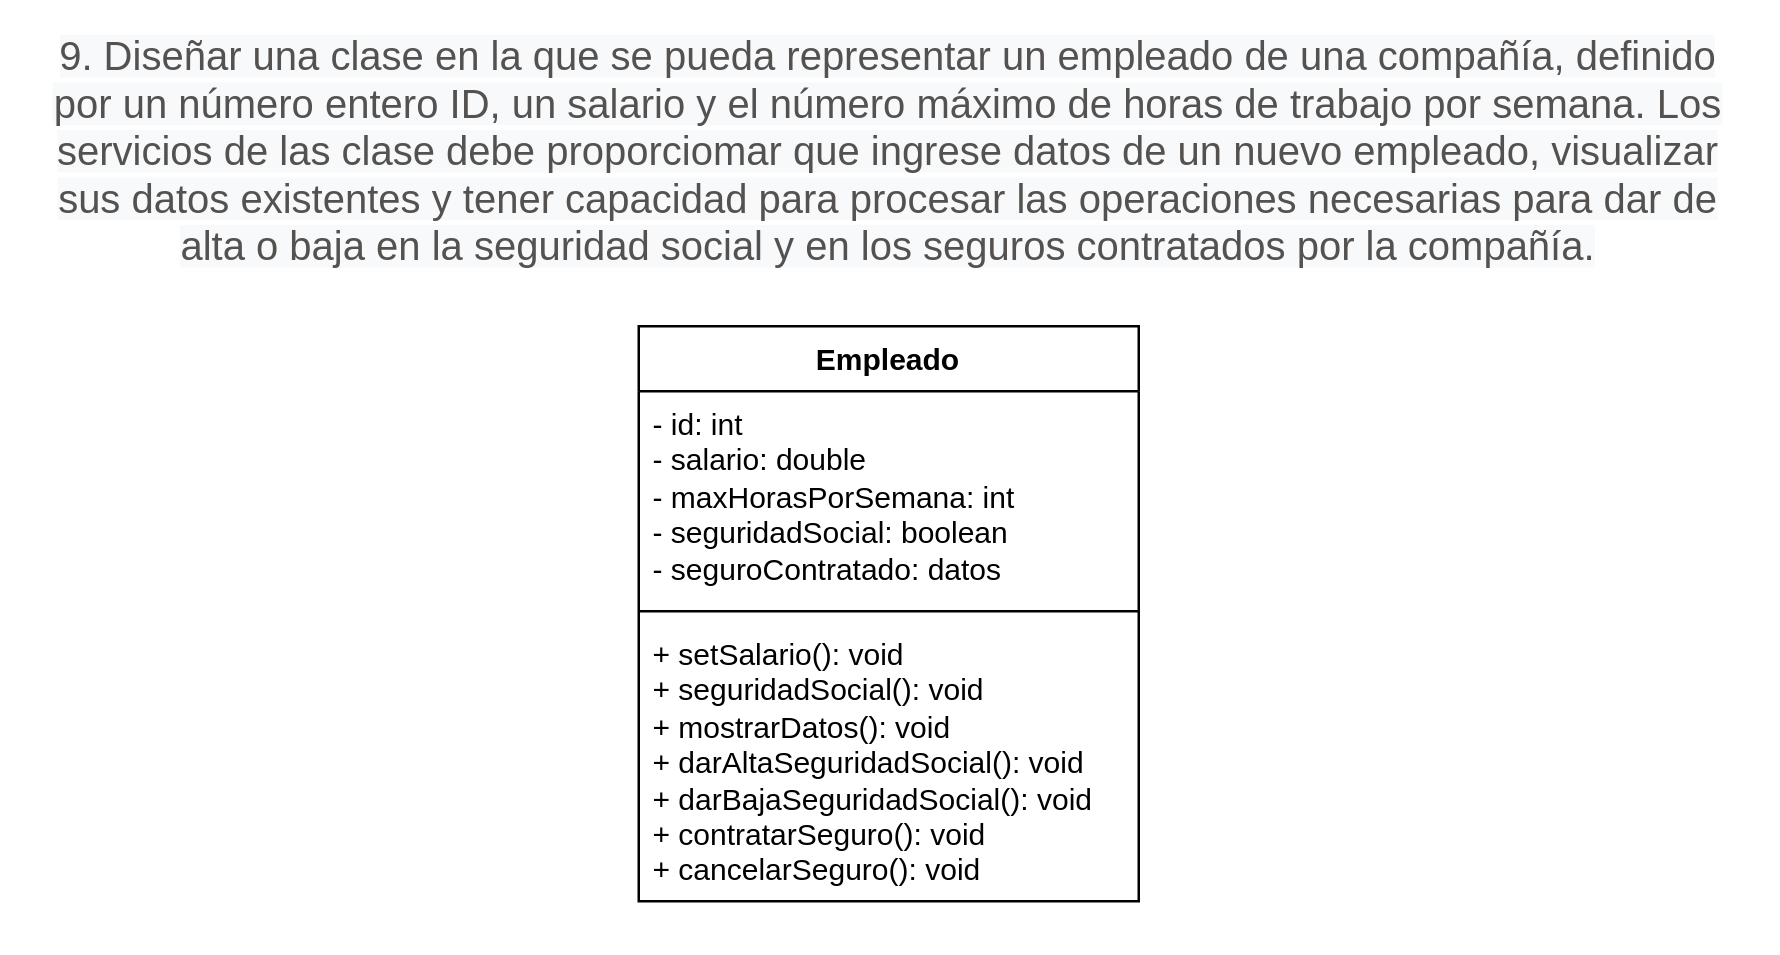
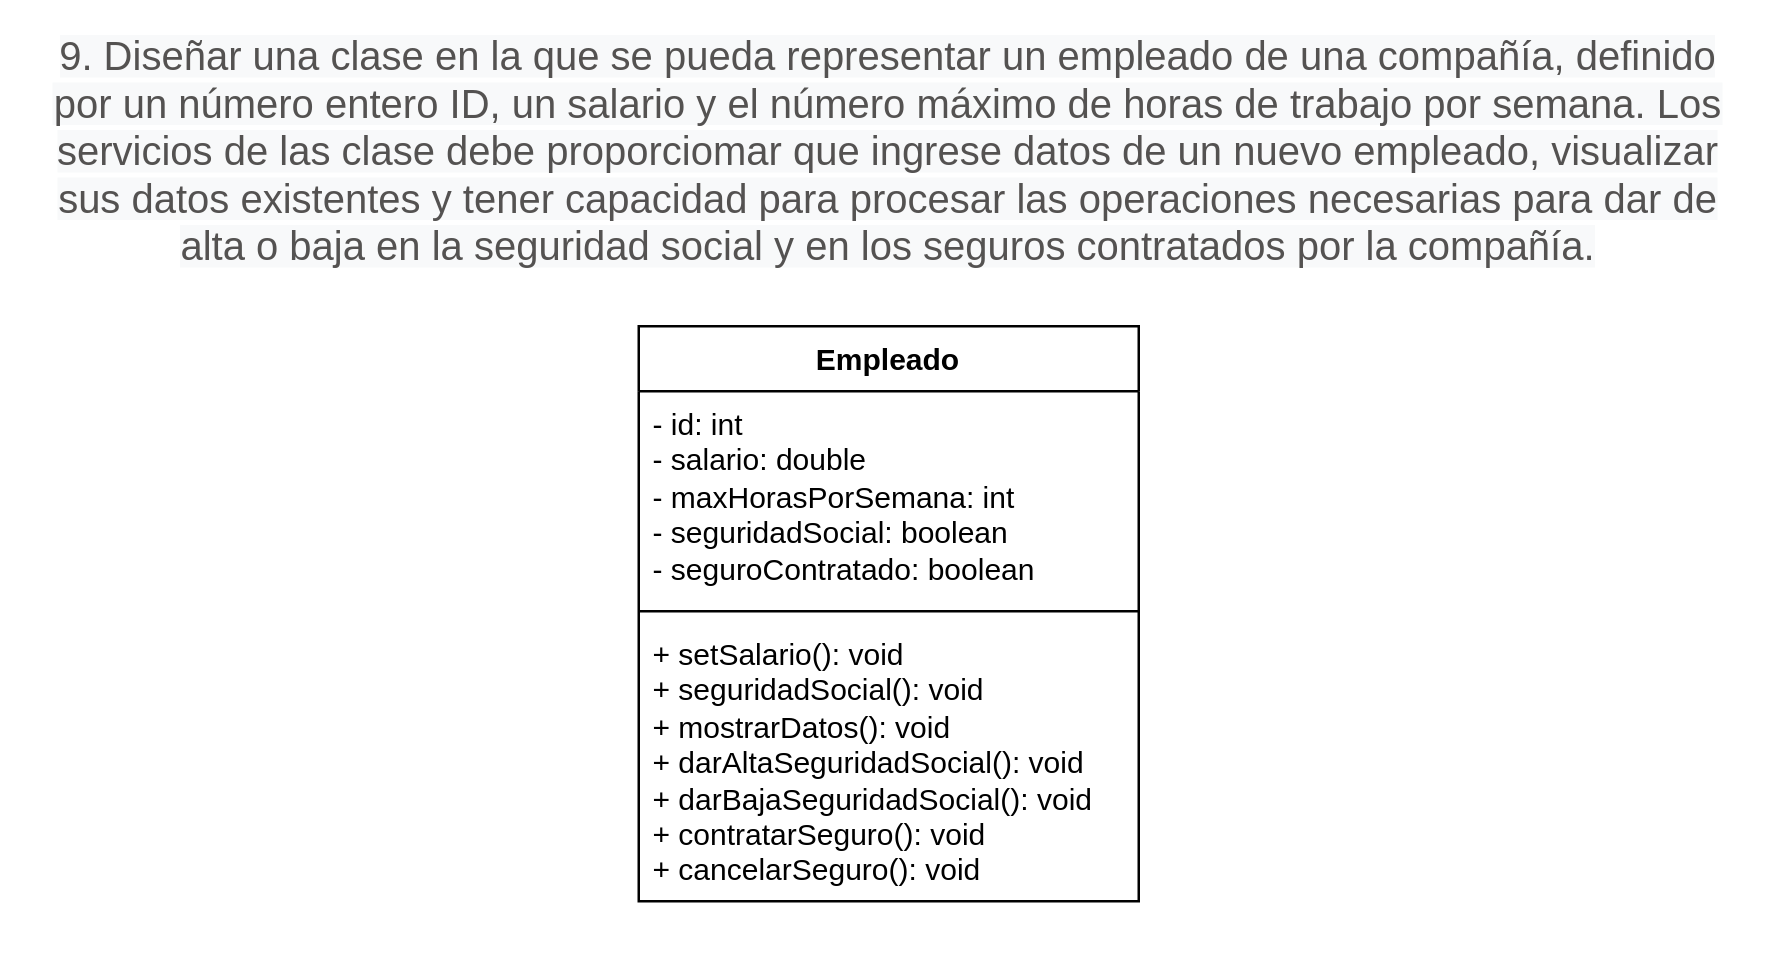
(852, 499) -> (865, 499)
